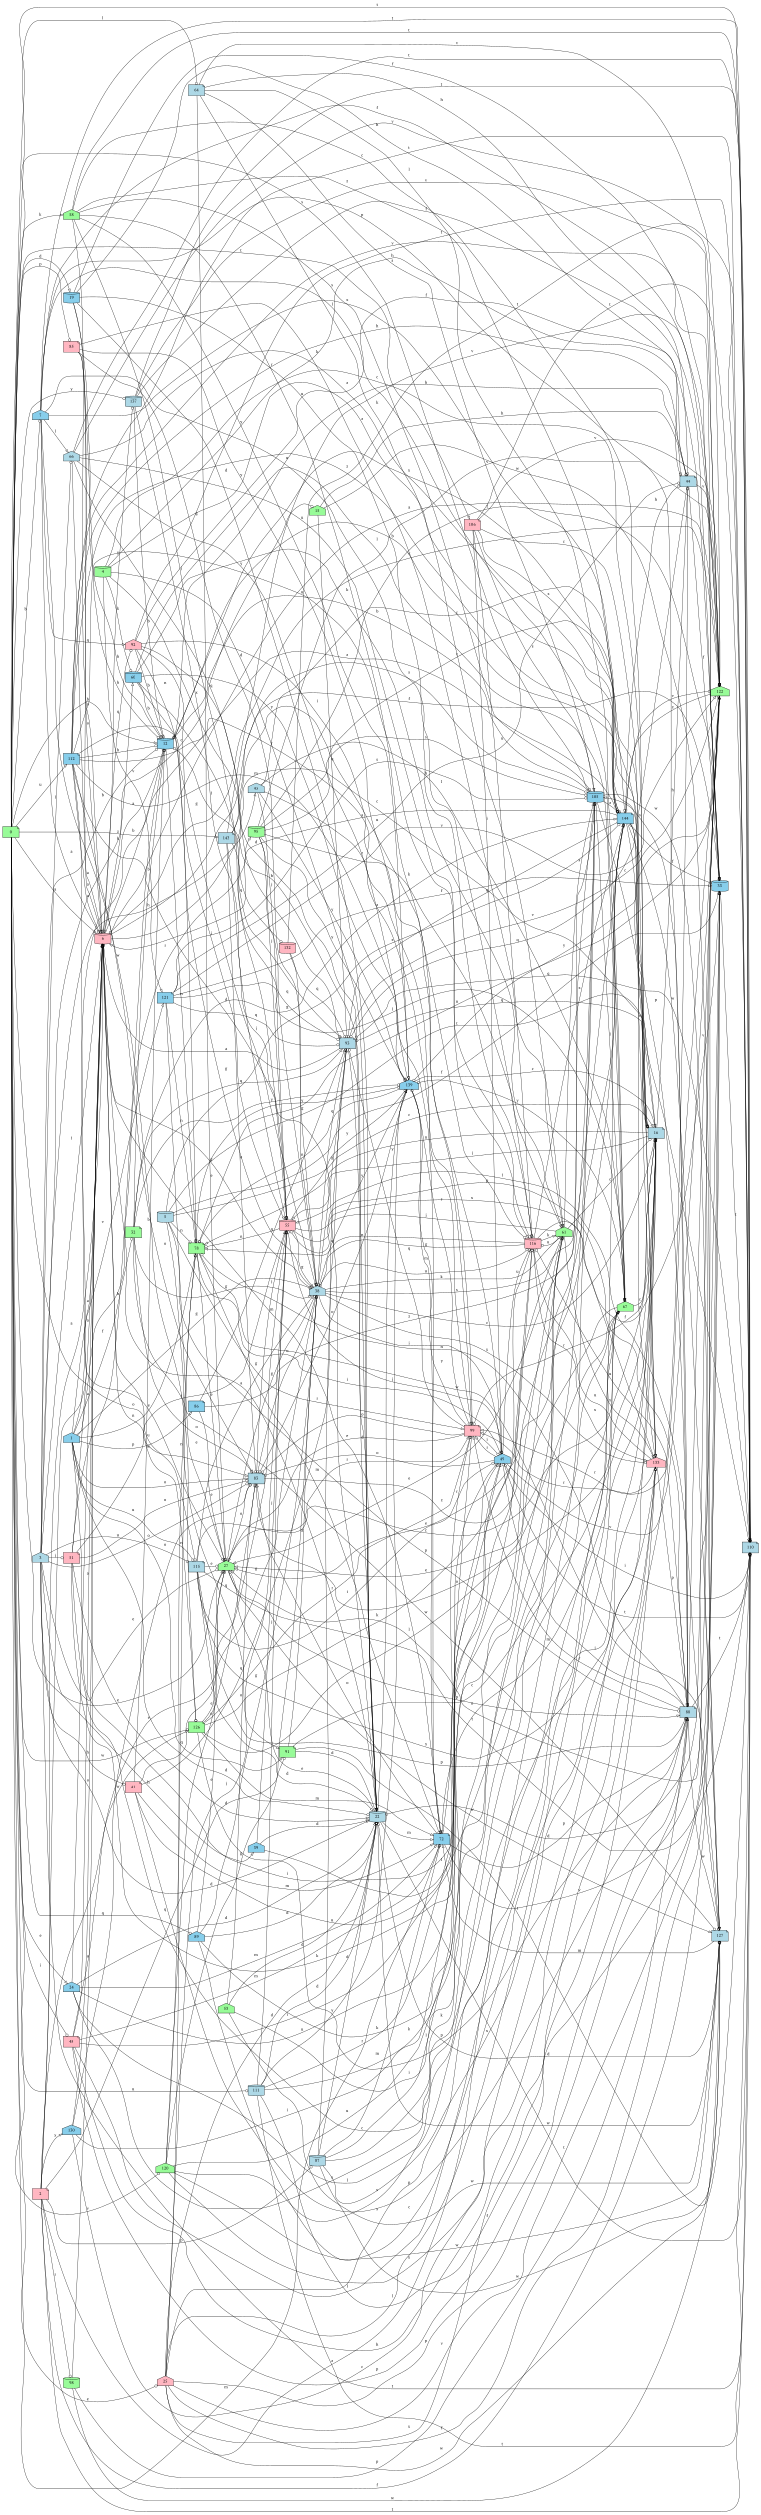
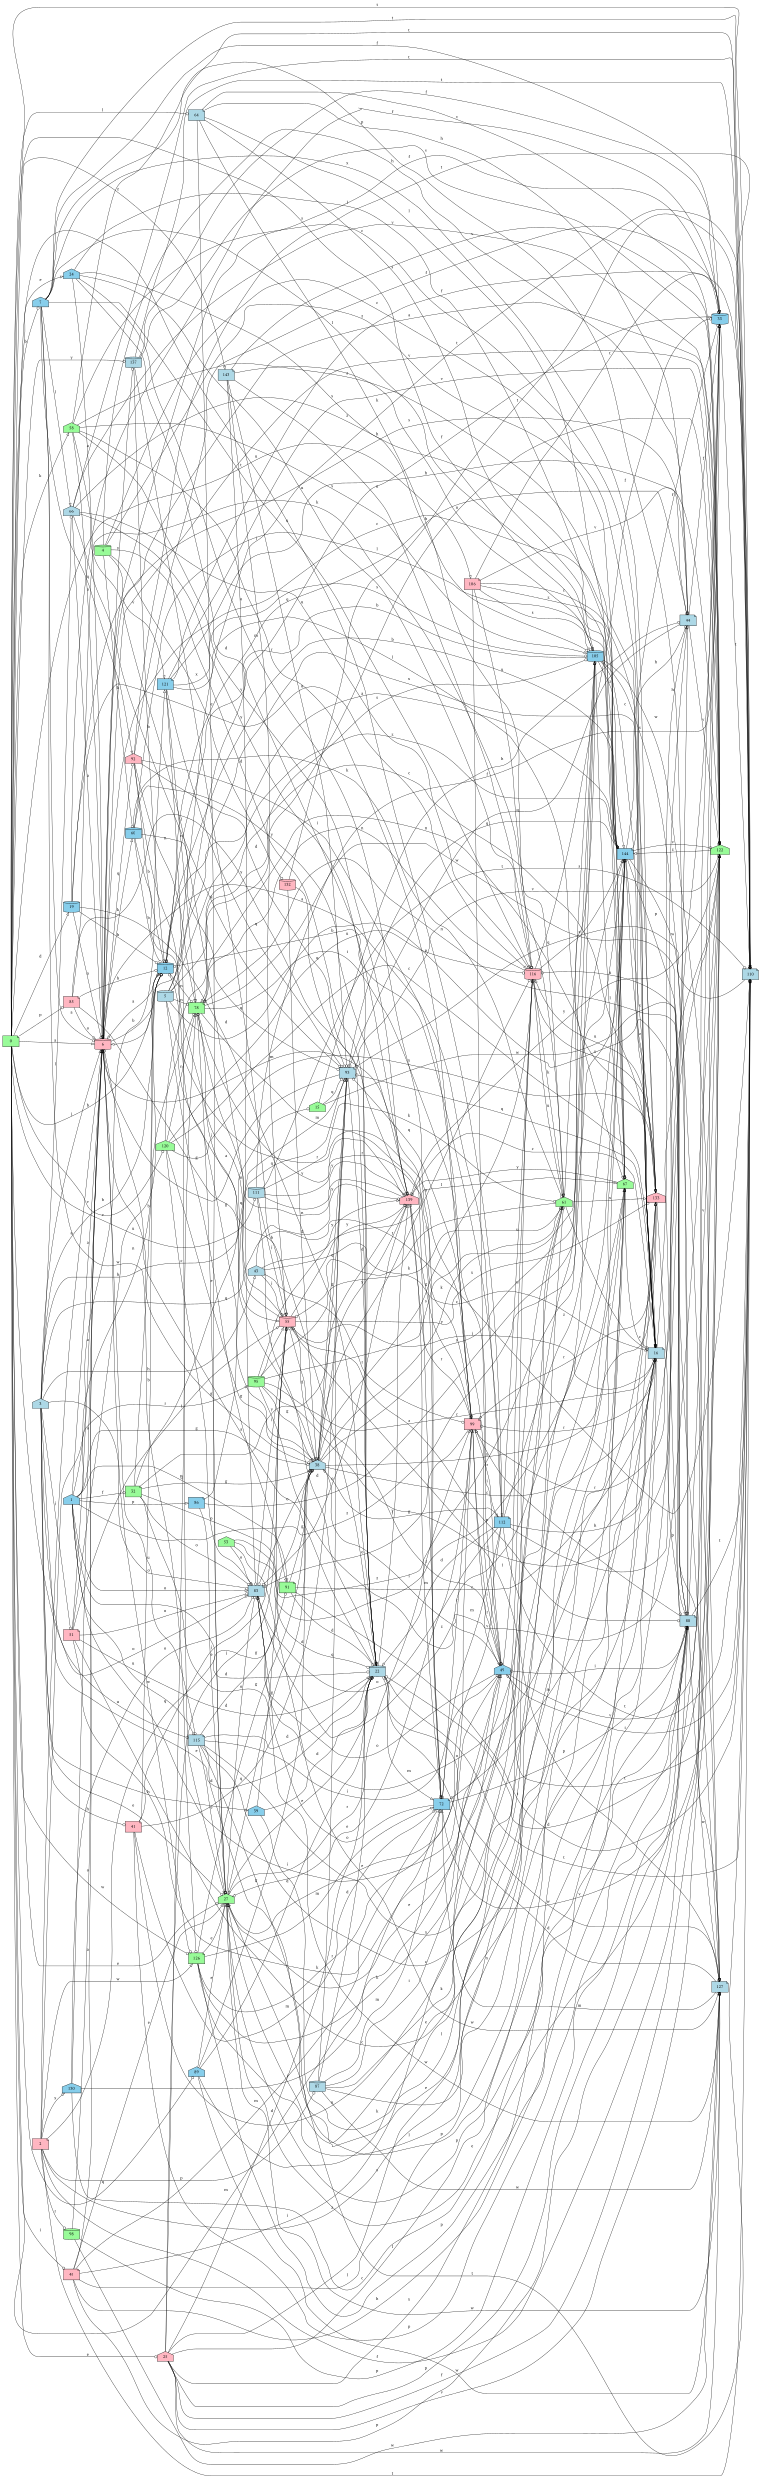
(405, 953) -> (488, 1474)
(409, 1085) -> (409, 1200)
